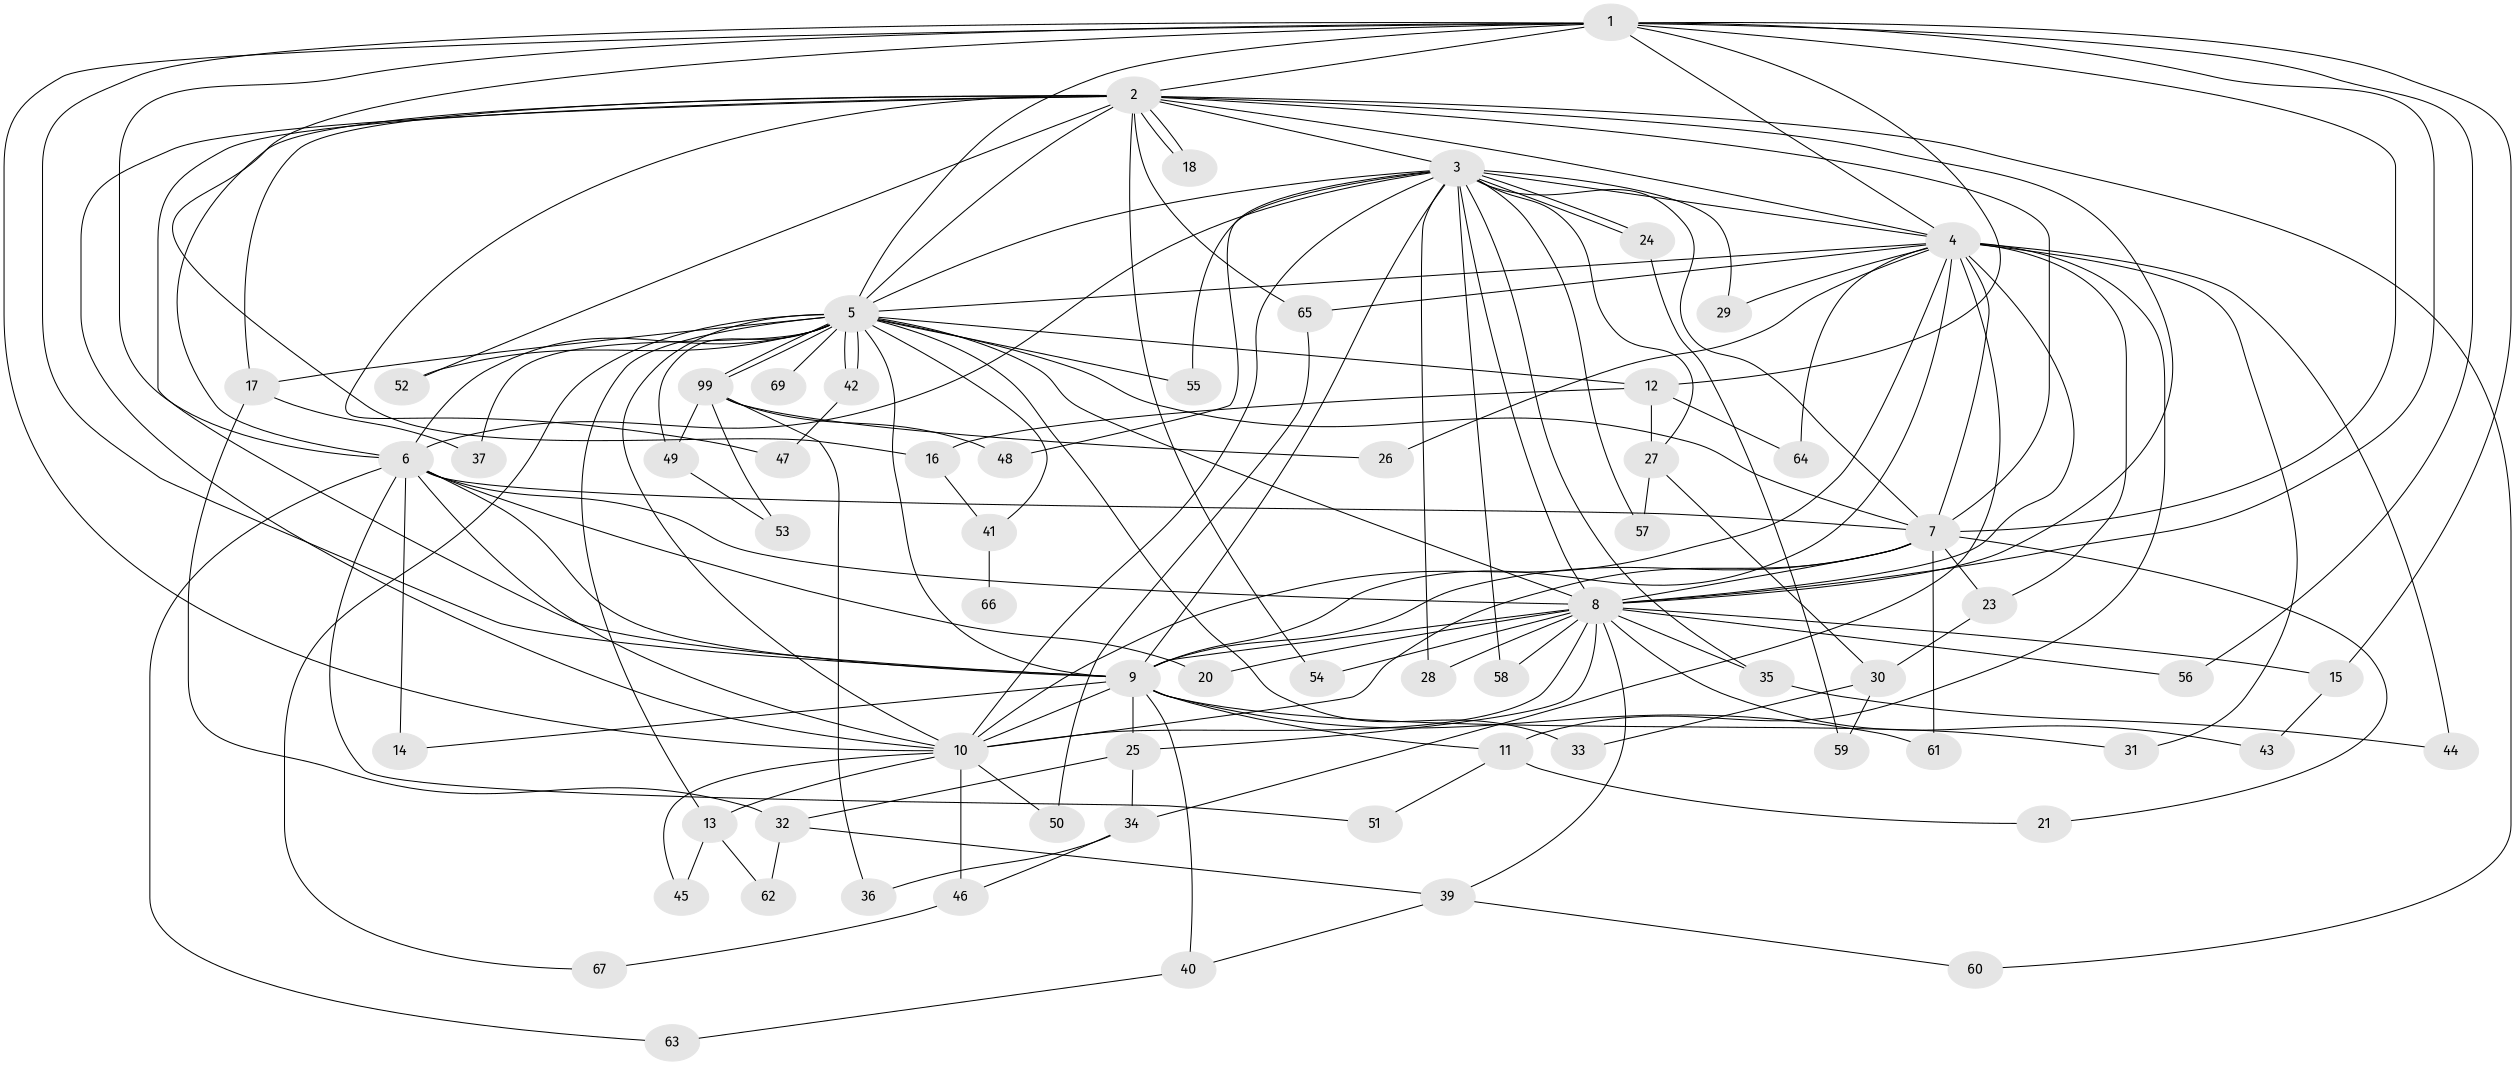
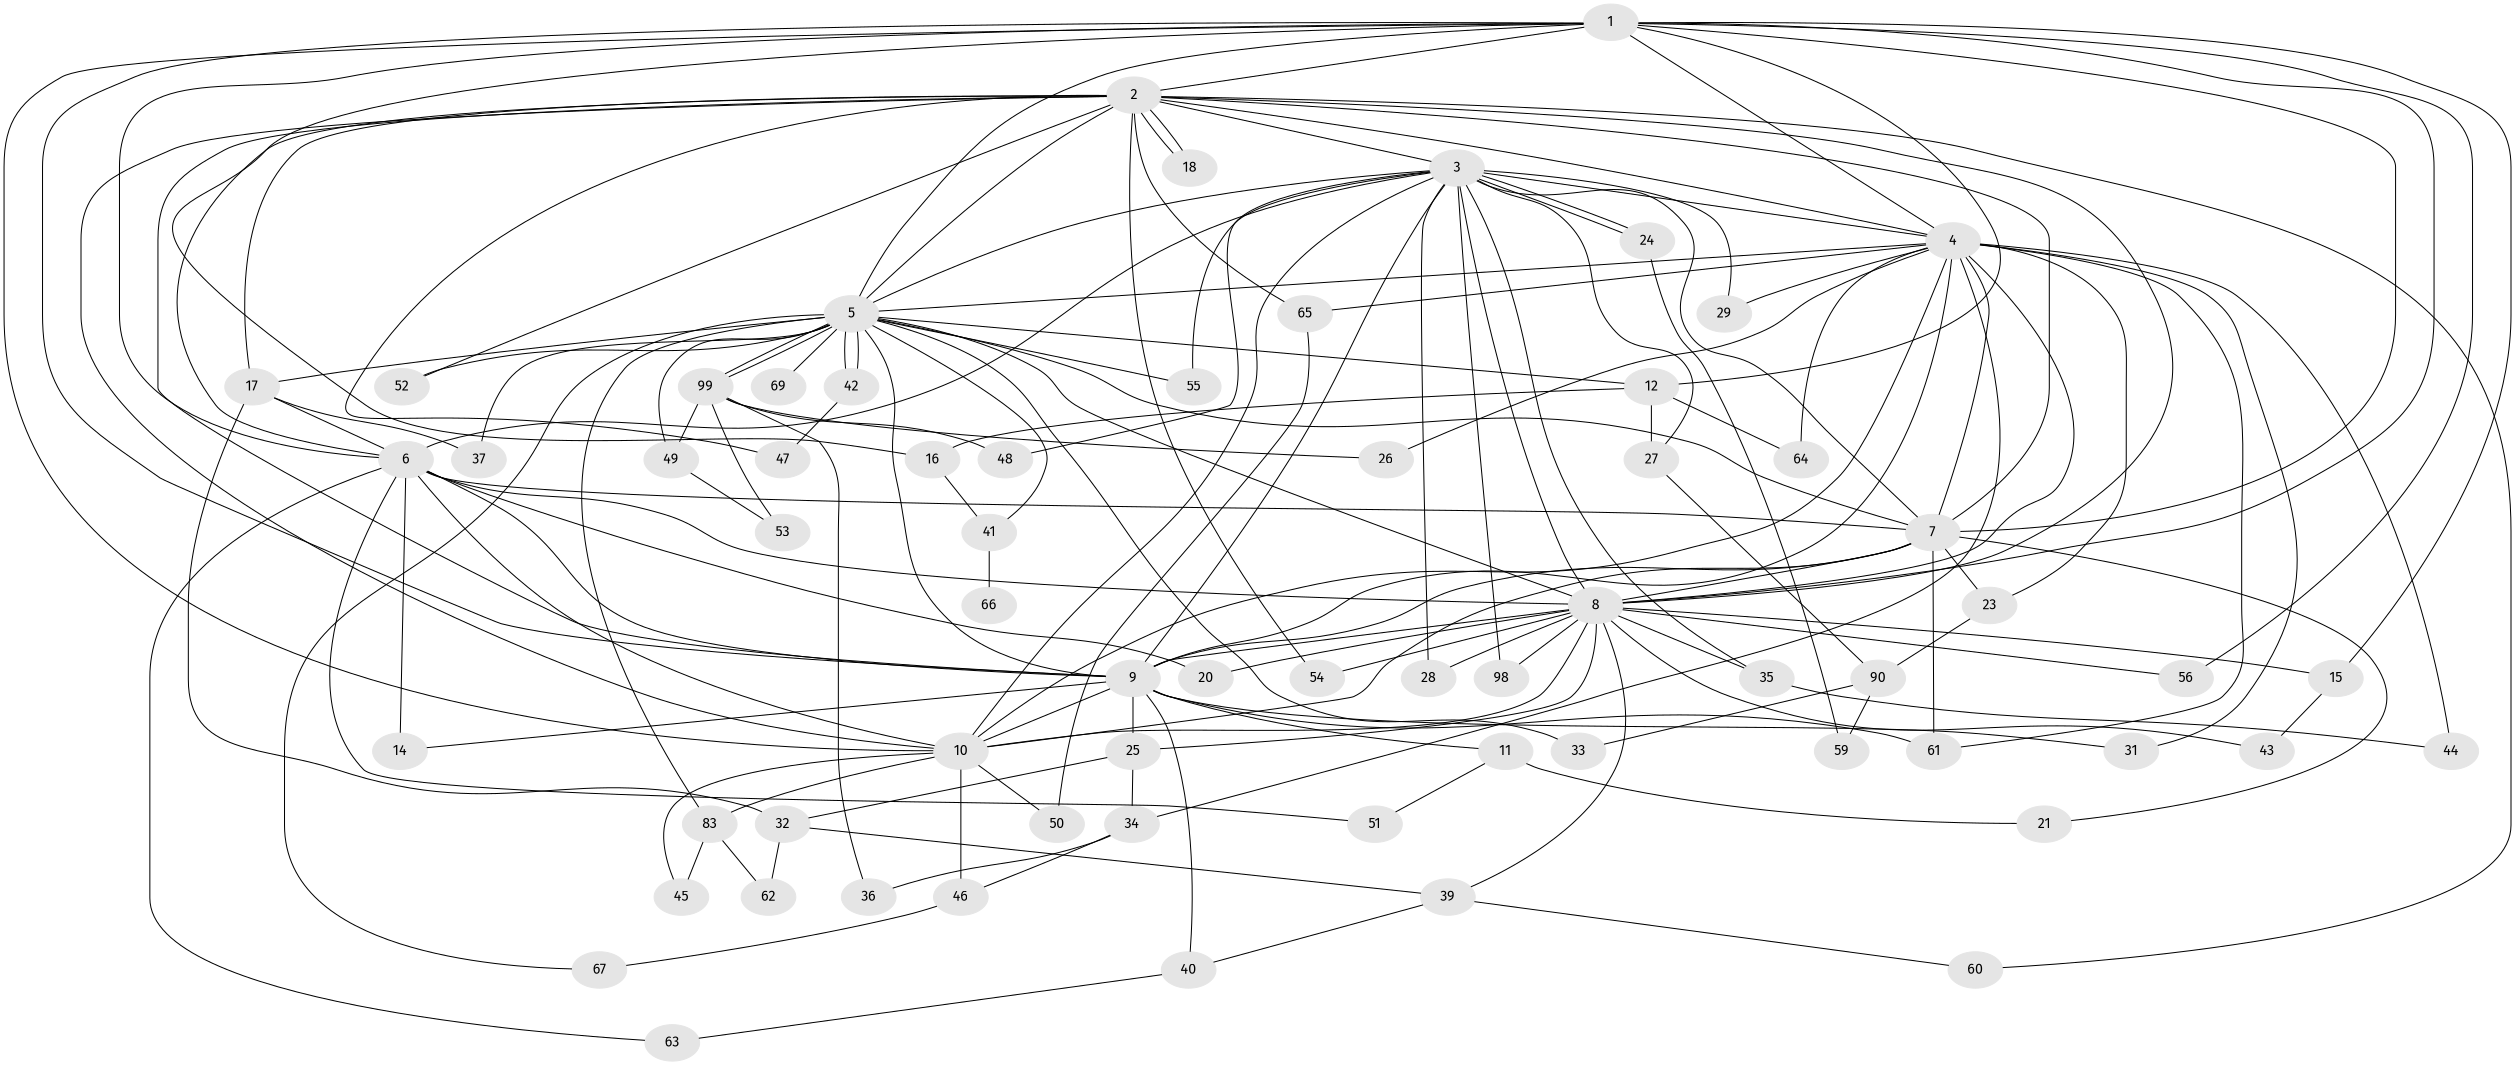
(497, 366) -> (329, 423)
(662, 524) -> none
(1642, 533) -> none
(2084, 623) -> (2242, 520)
(1502, 678) -> (1502, 678)
(1878, 678) -> (1878, 678)
(710, 824) -> (710, 824)
